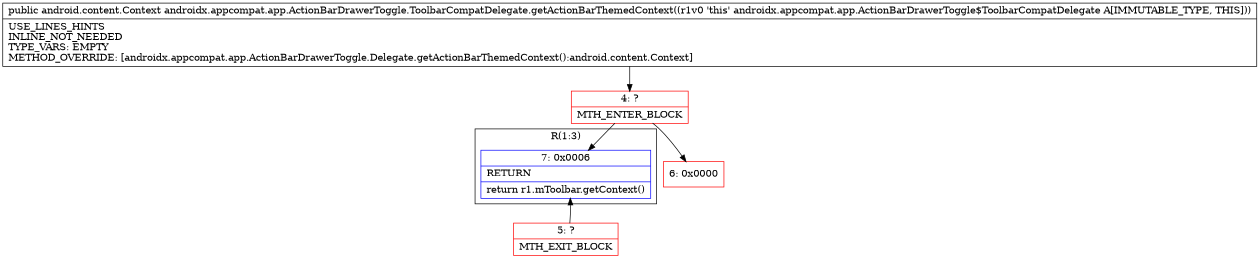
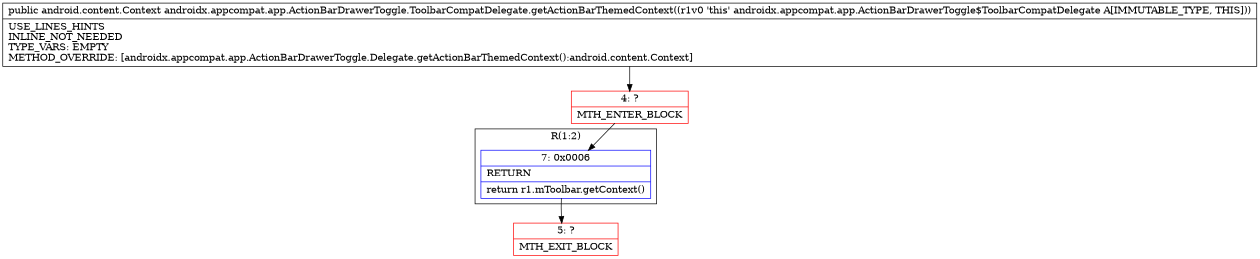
(566, 137) -> (566, 137)
(694, 174) -> none
(570, 214) -> (561, 208)
